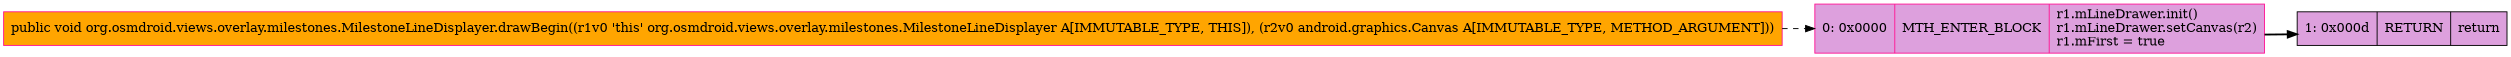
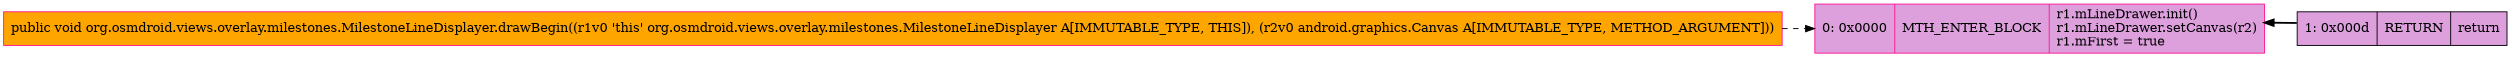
(2276, 34) -> (2285, 23)
